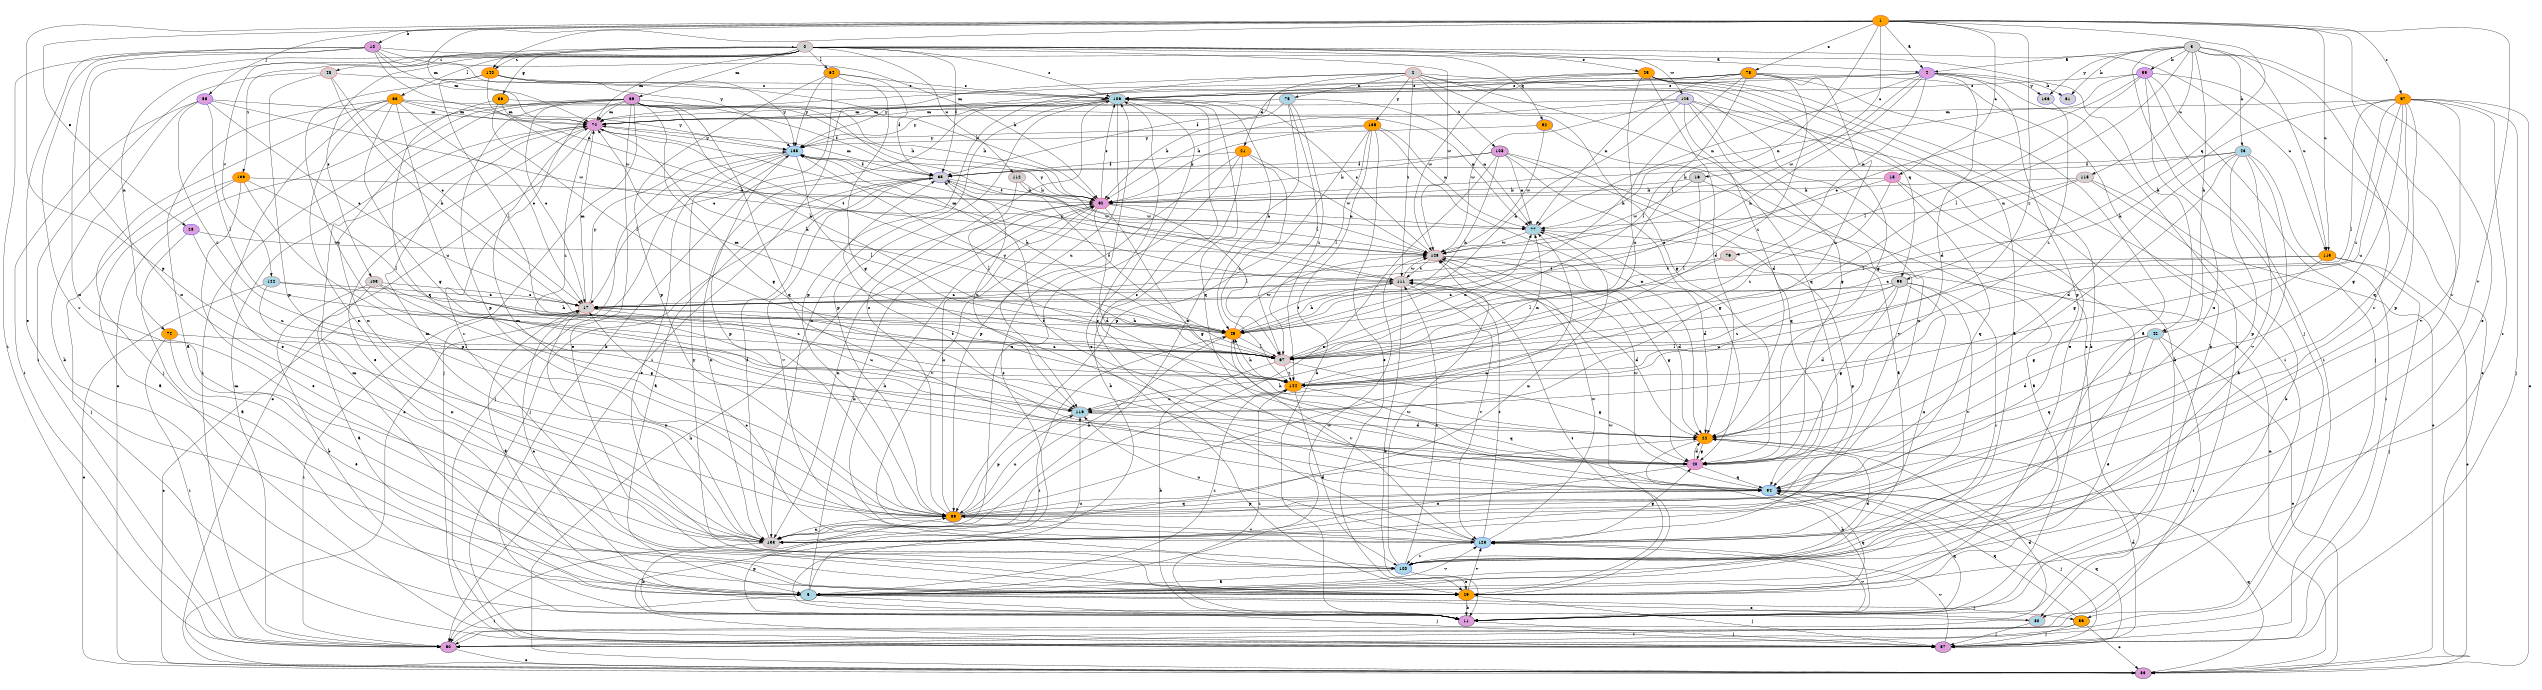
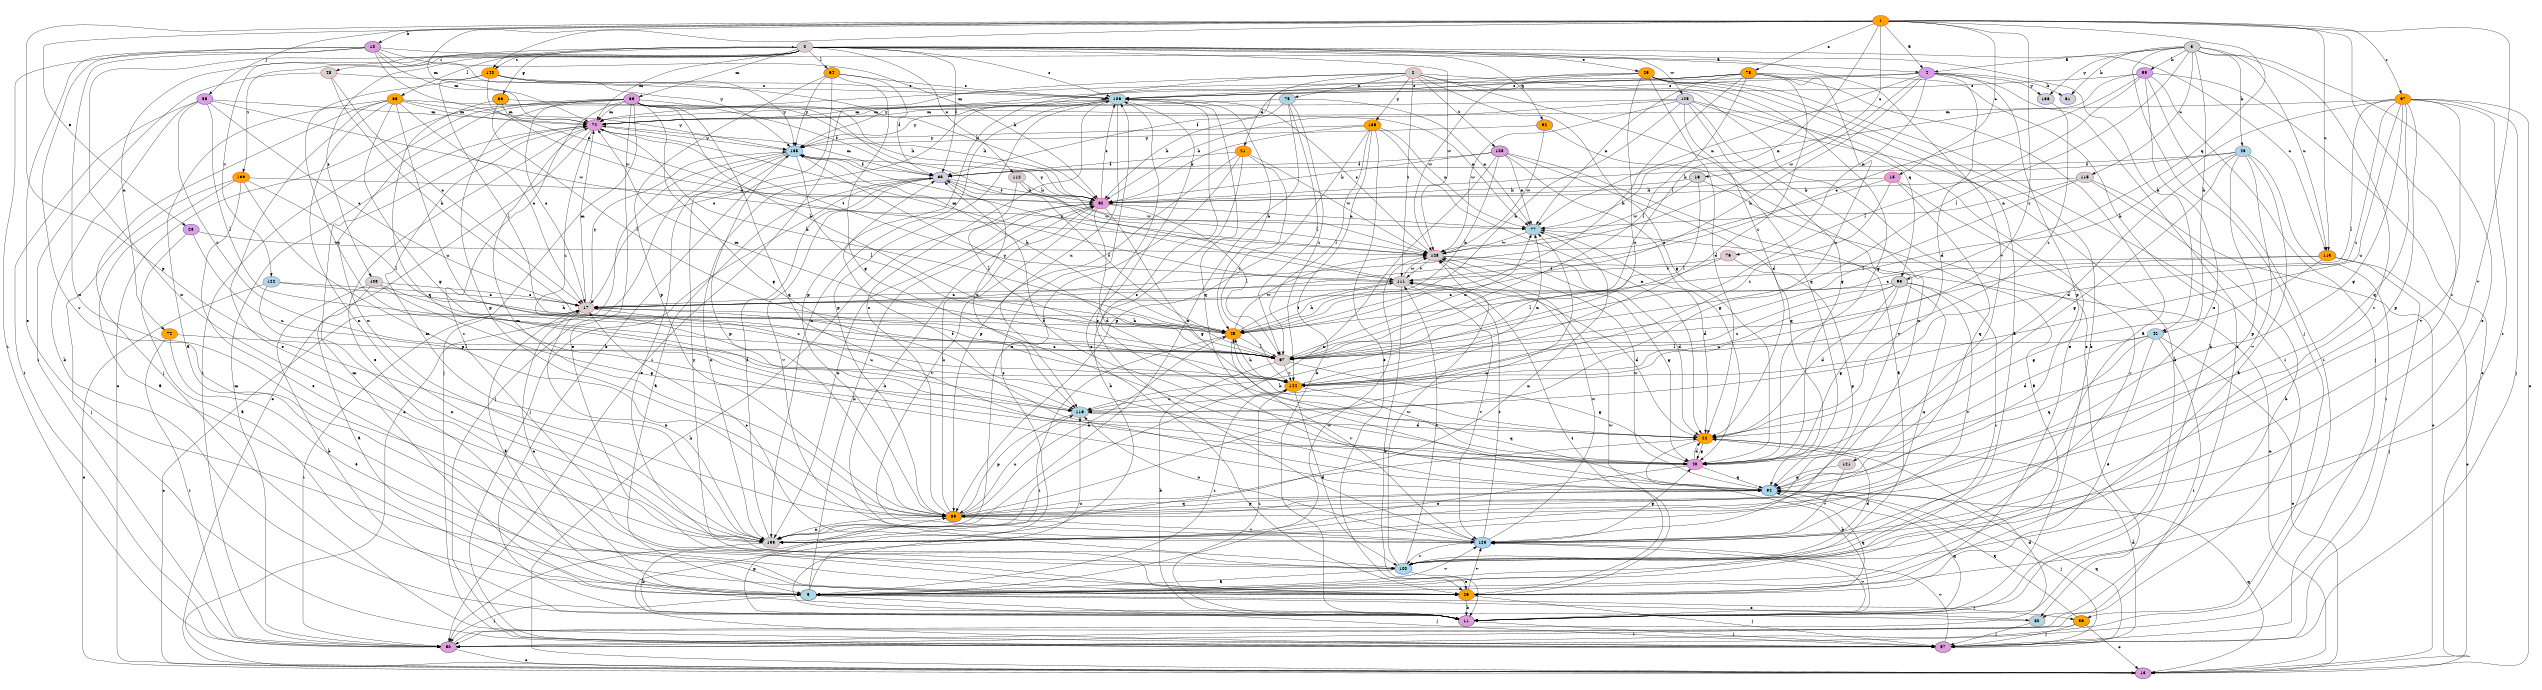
(491, 371) -> none
none -> (1847, 464)
(2143, 673) -> (2143, 673)
